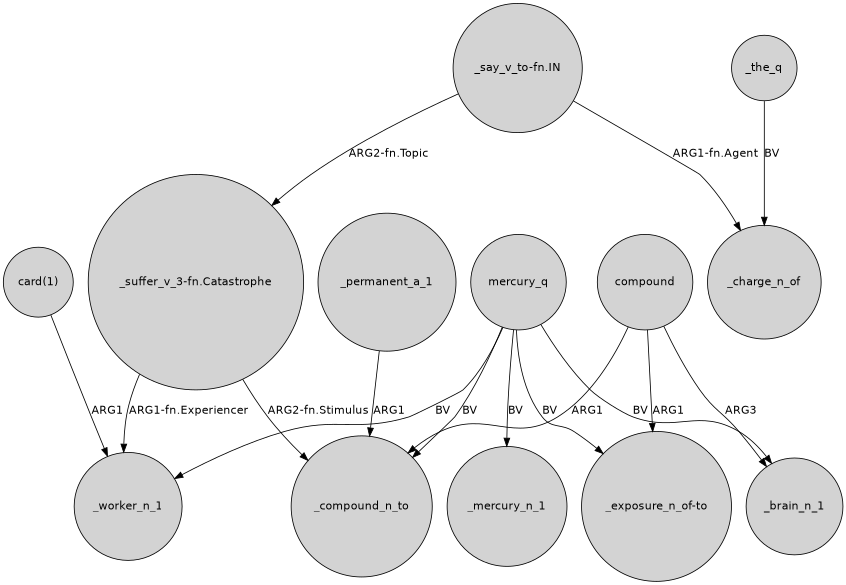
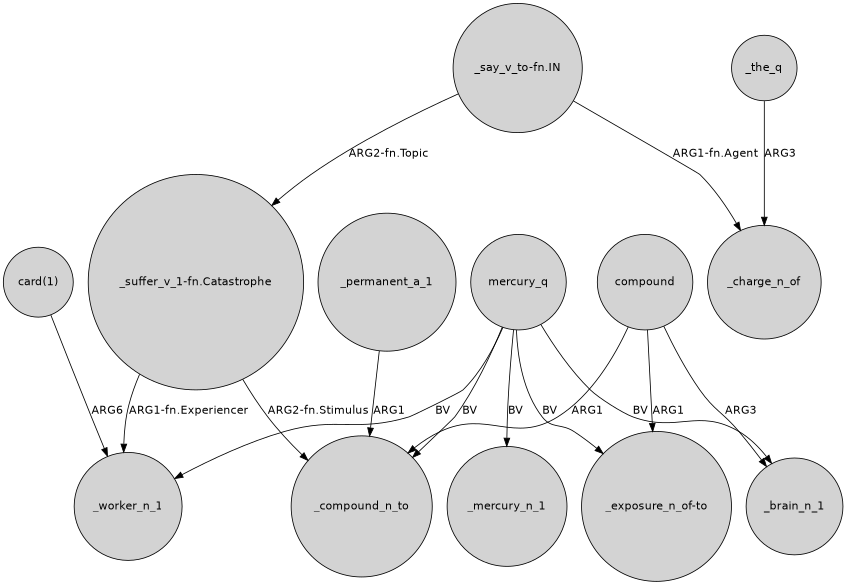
(772, 154) -> (781, 154)
(196, 282) -> (196, 282)
(108, 411) -> (108, 411)
